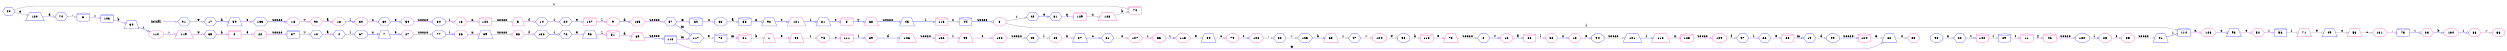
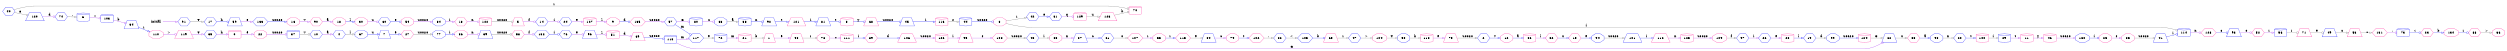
(1799, 36) -> (1799, 36)
none -> (1924, 38)
